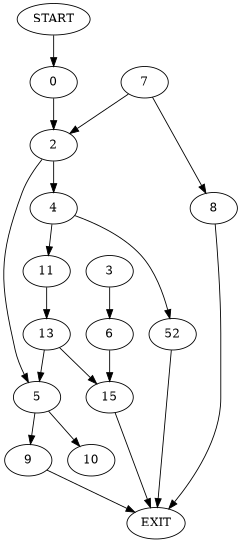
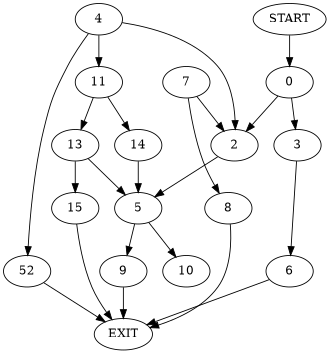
none -> (293, 109)
none -> (138, 145)
(54, 172) -> (199, 50)
(110, 361) -> (215, 300)
